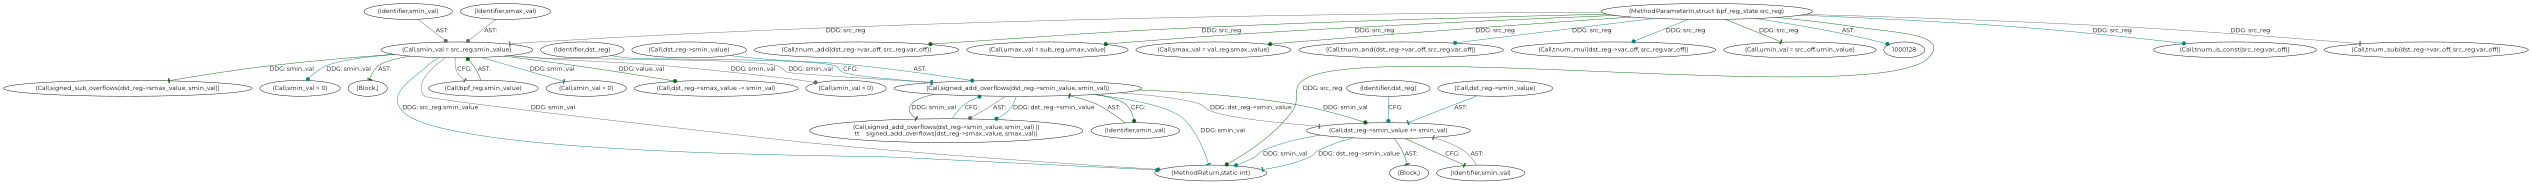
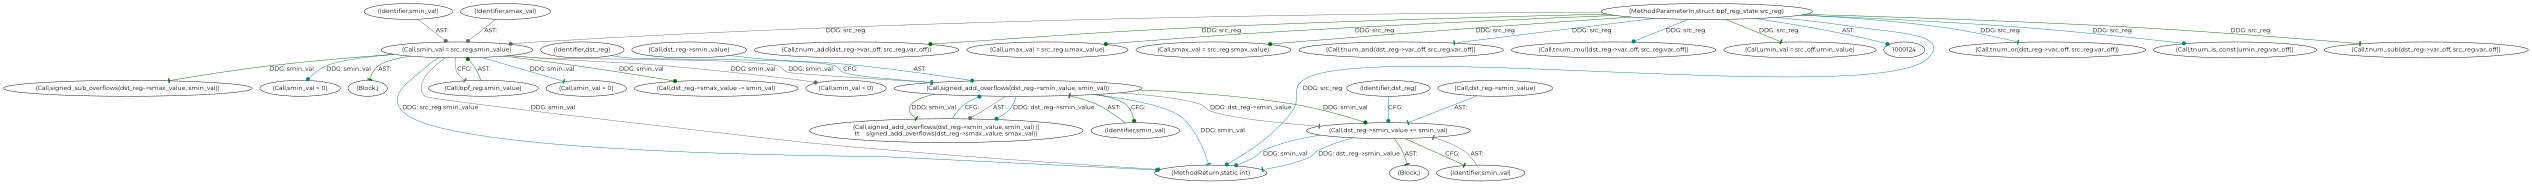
(1056, 21) -> (1056, 21)
(2082, 25) -> (2082, 25)
(1556, 31) -> (1556, 31)
(1047, 50) -> (1047, 50)
(1213, 50) -> (1213, 50)
(1904, 50) -> (1904, 50)
none -> (2047, 50)
(2235, 50) -> (2235, 50)
(642, 69) -> (642, 69)
(1645, 73) -> (1645, 73)
